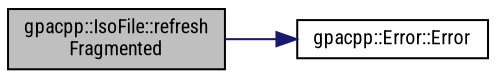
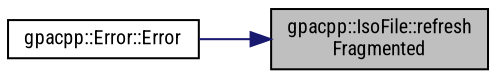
(251, 39) -> (225, 39)
